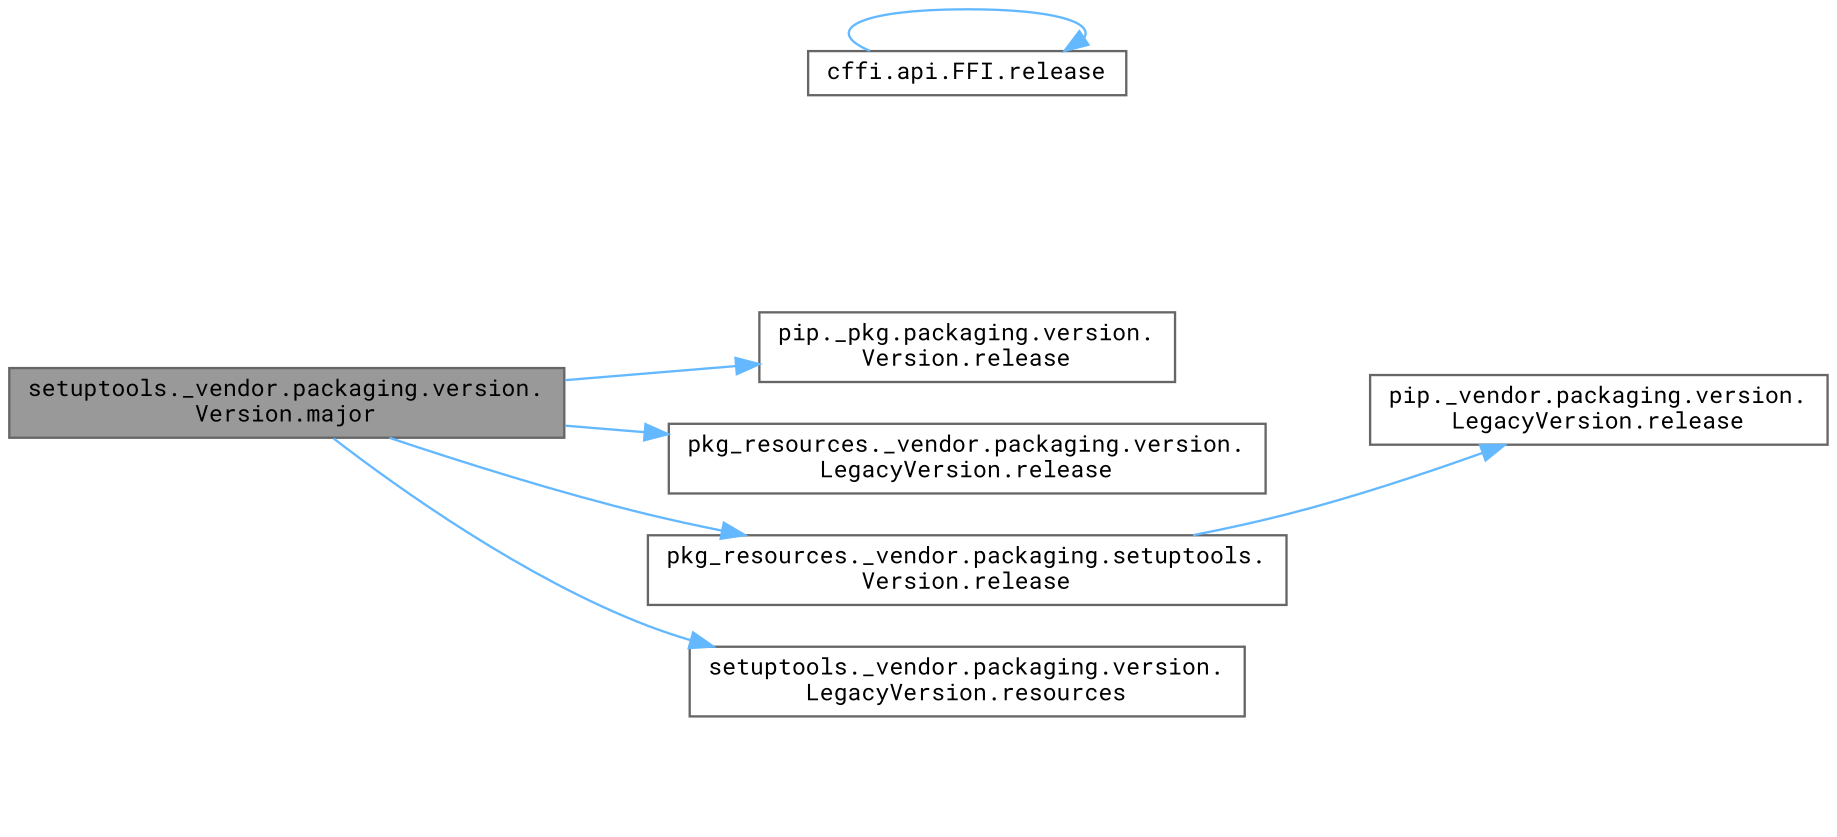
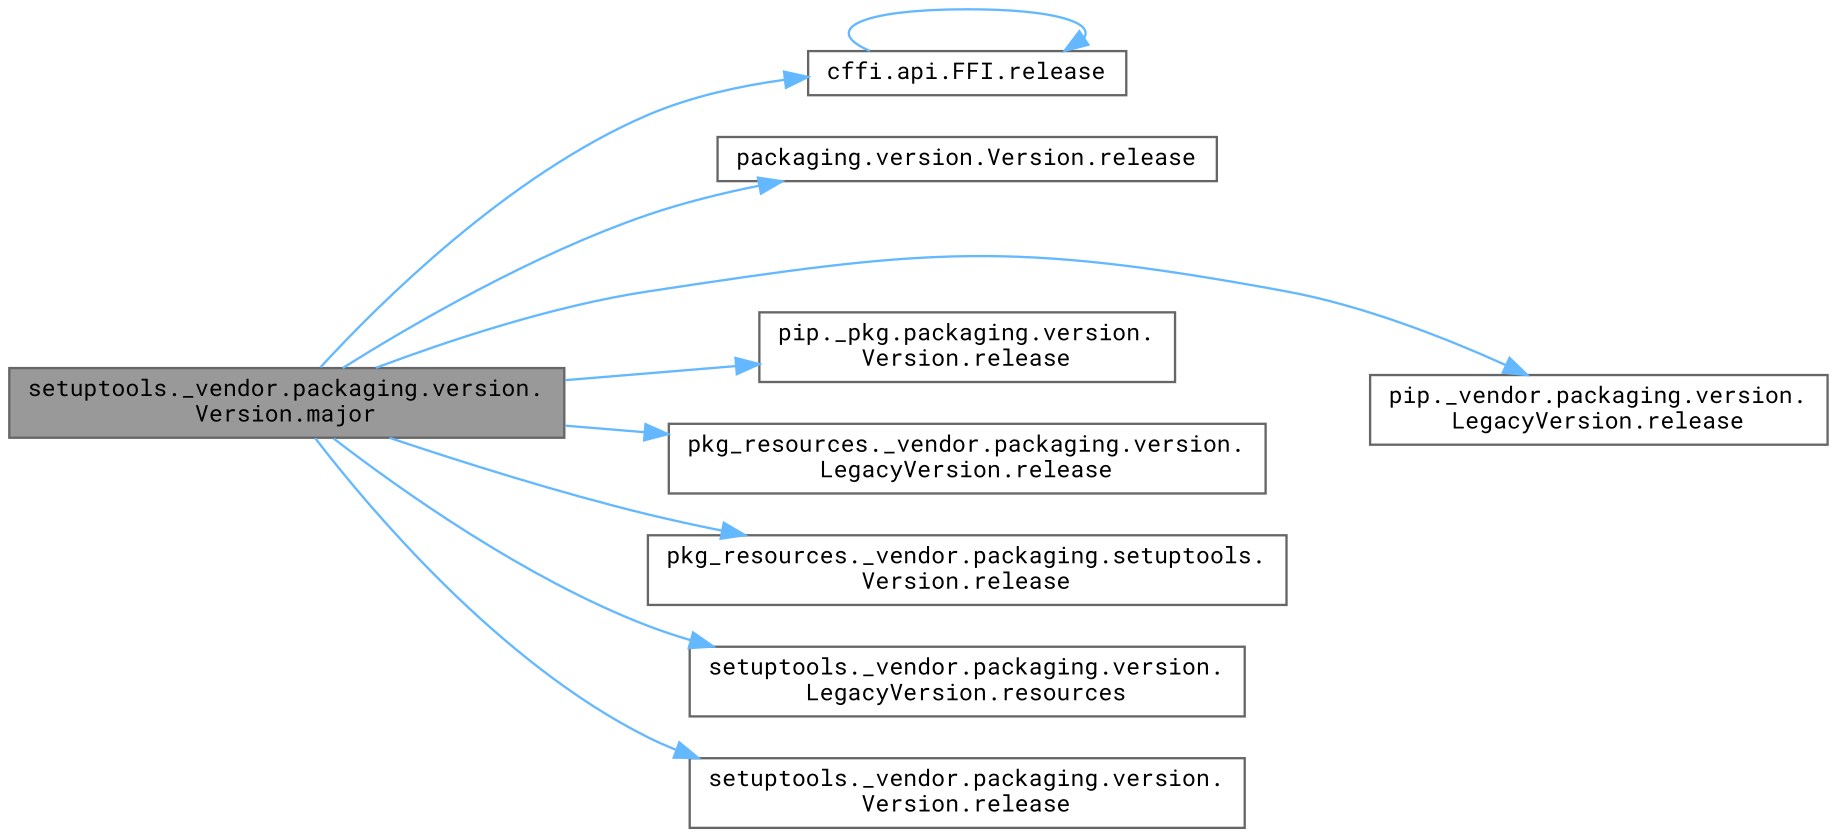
none -> (967, 159)
none -> (529, 183)
(1339, 500) -> (942, 257)
none -> (967, 793)
